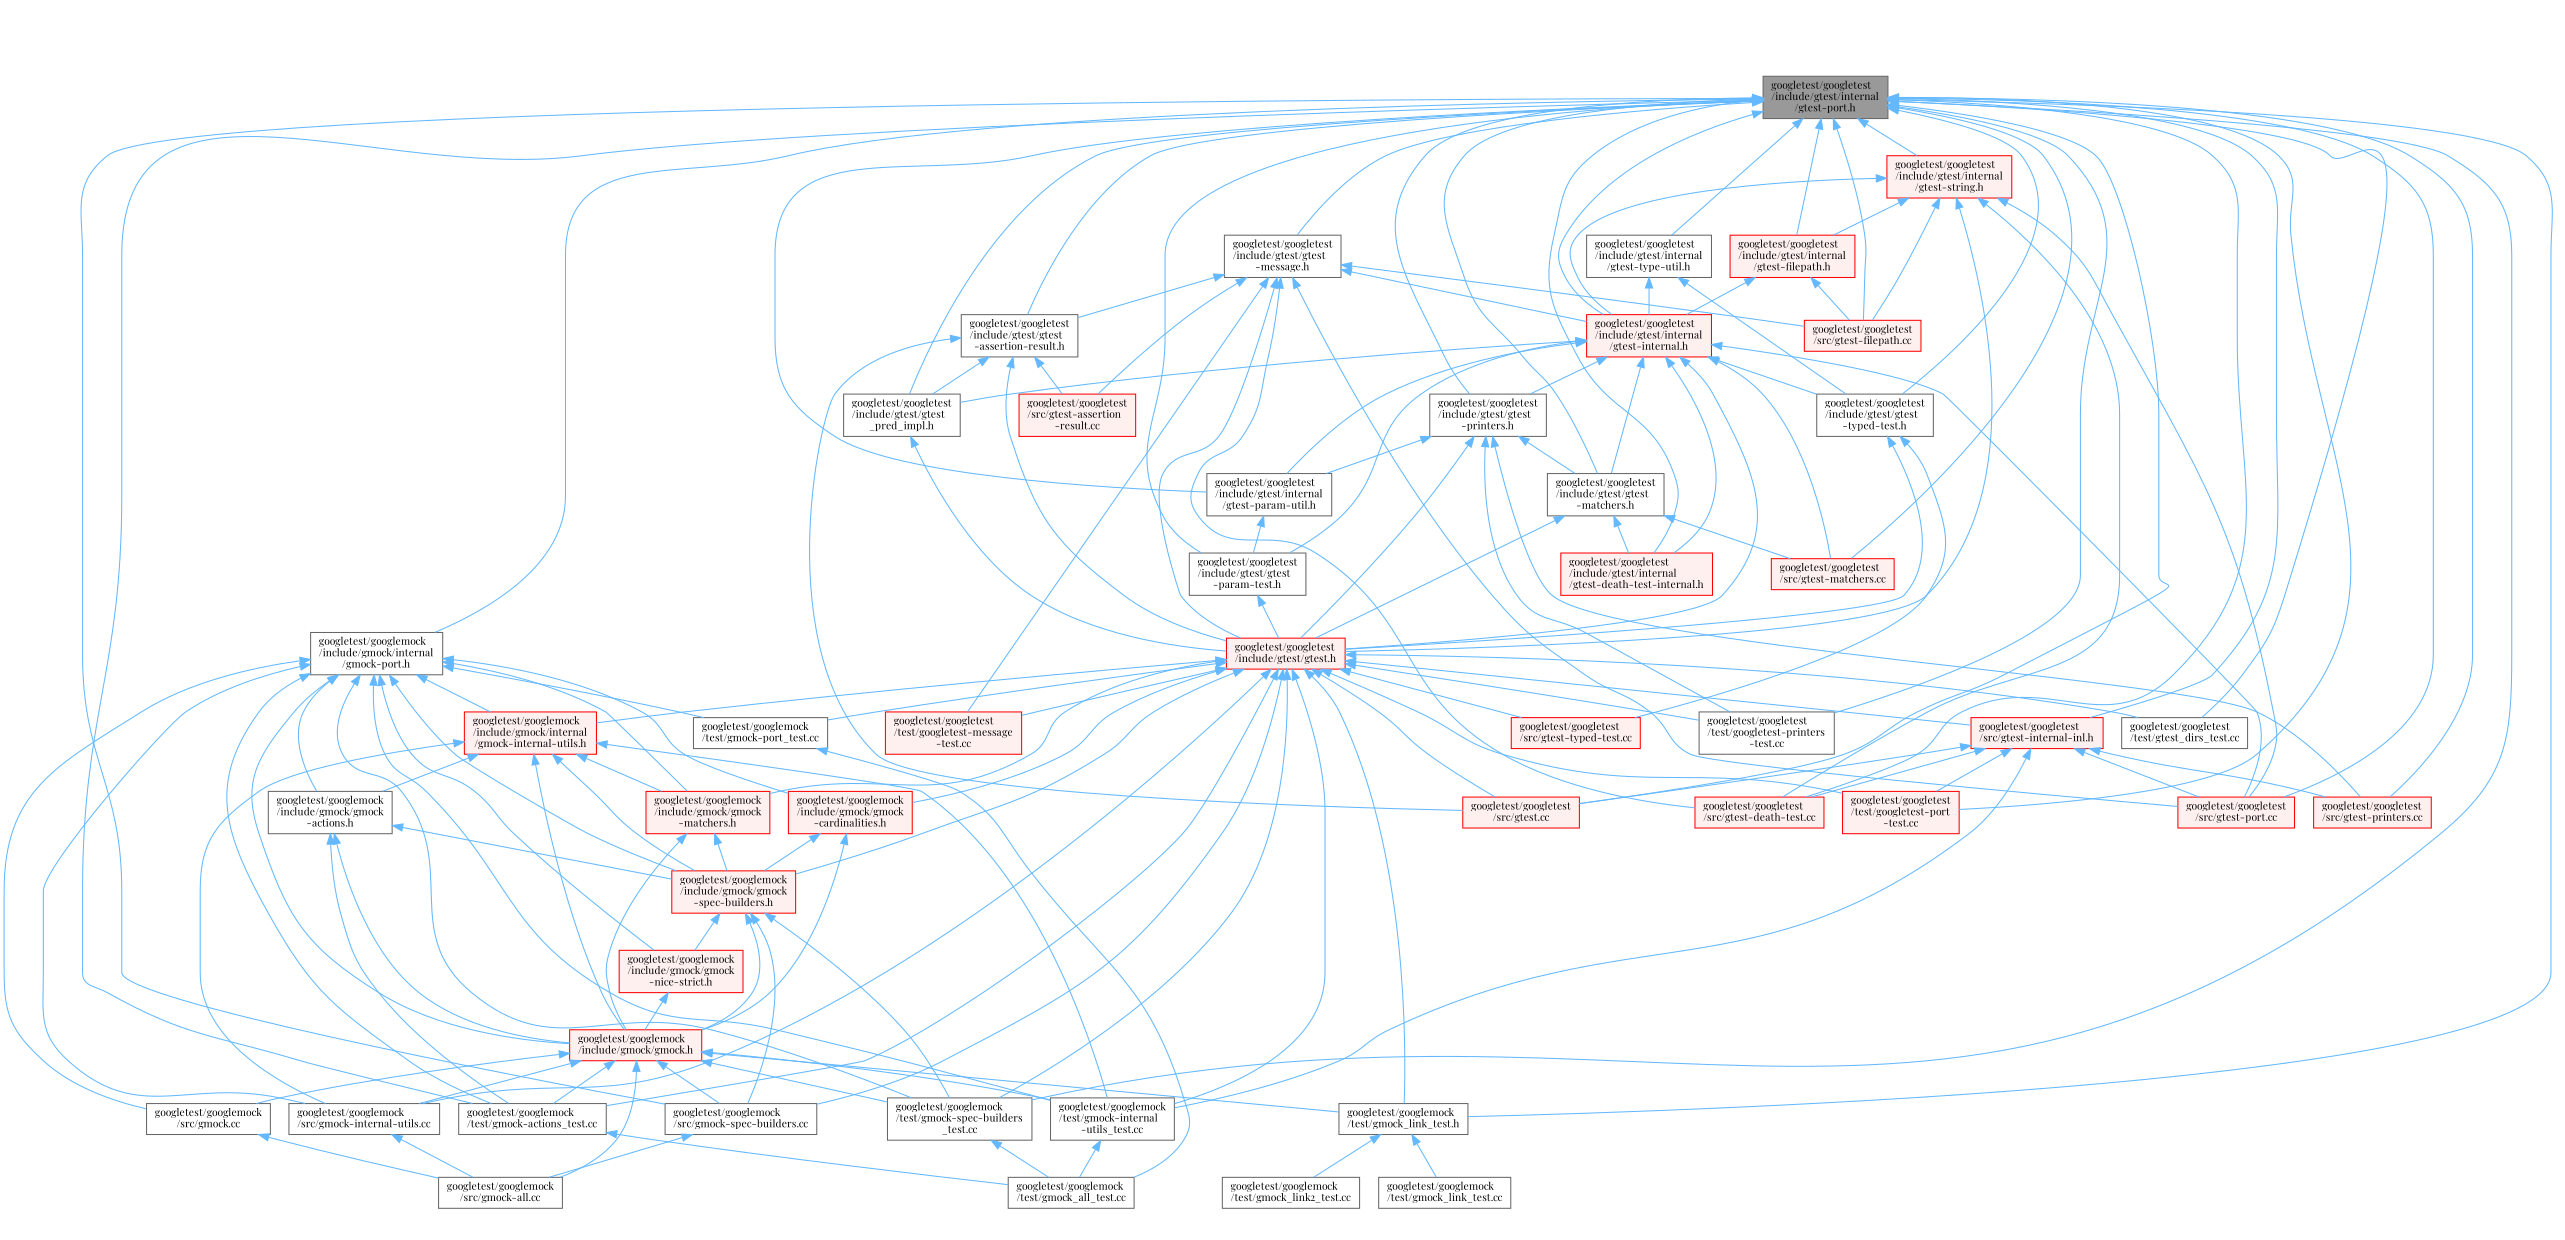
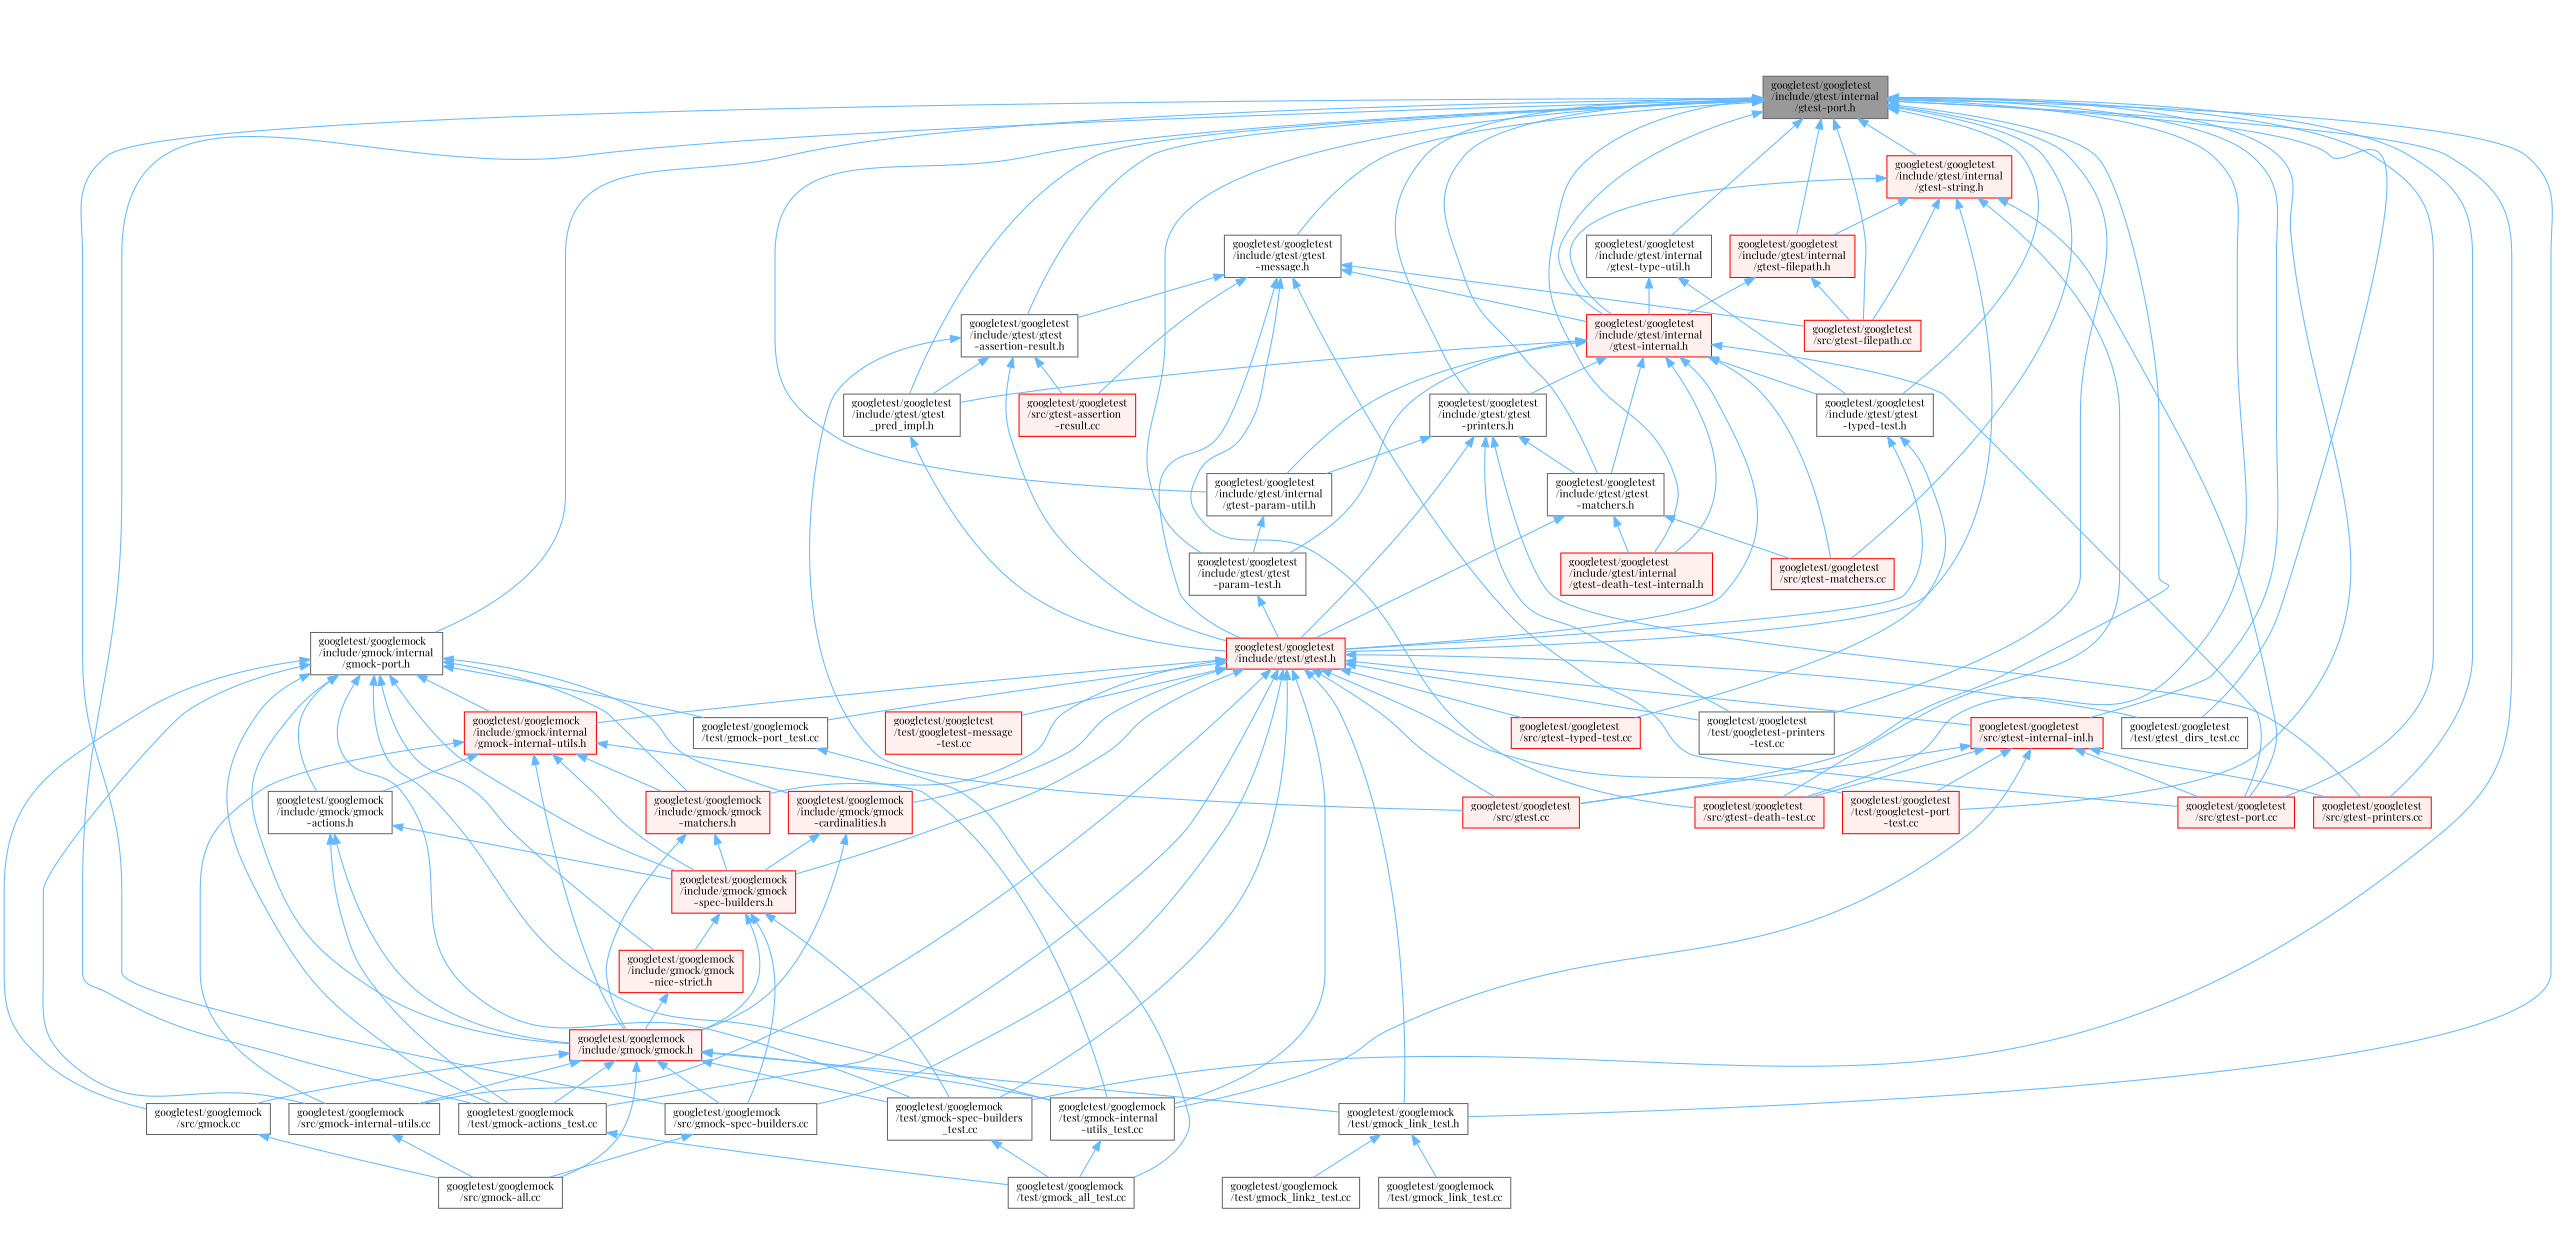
(1115, 499) -> none
